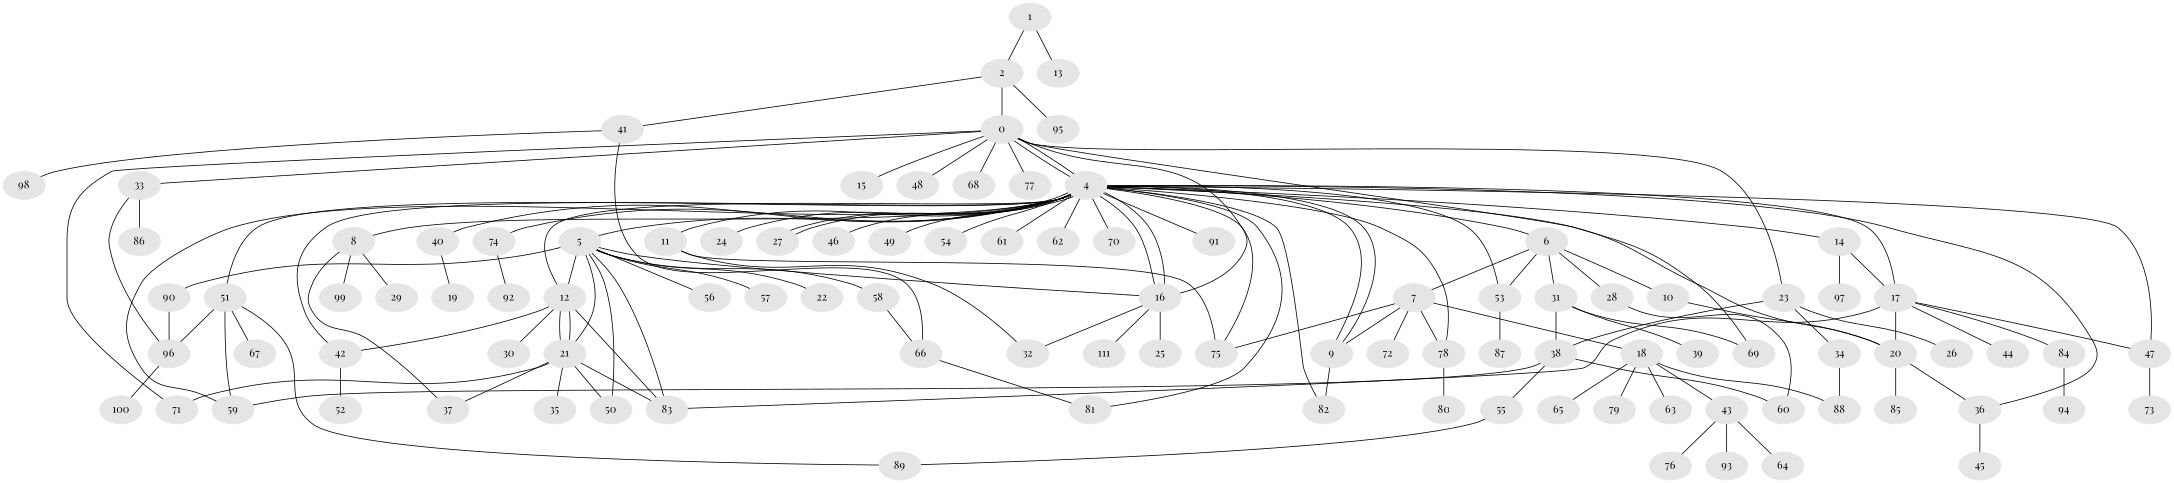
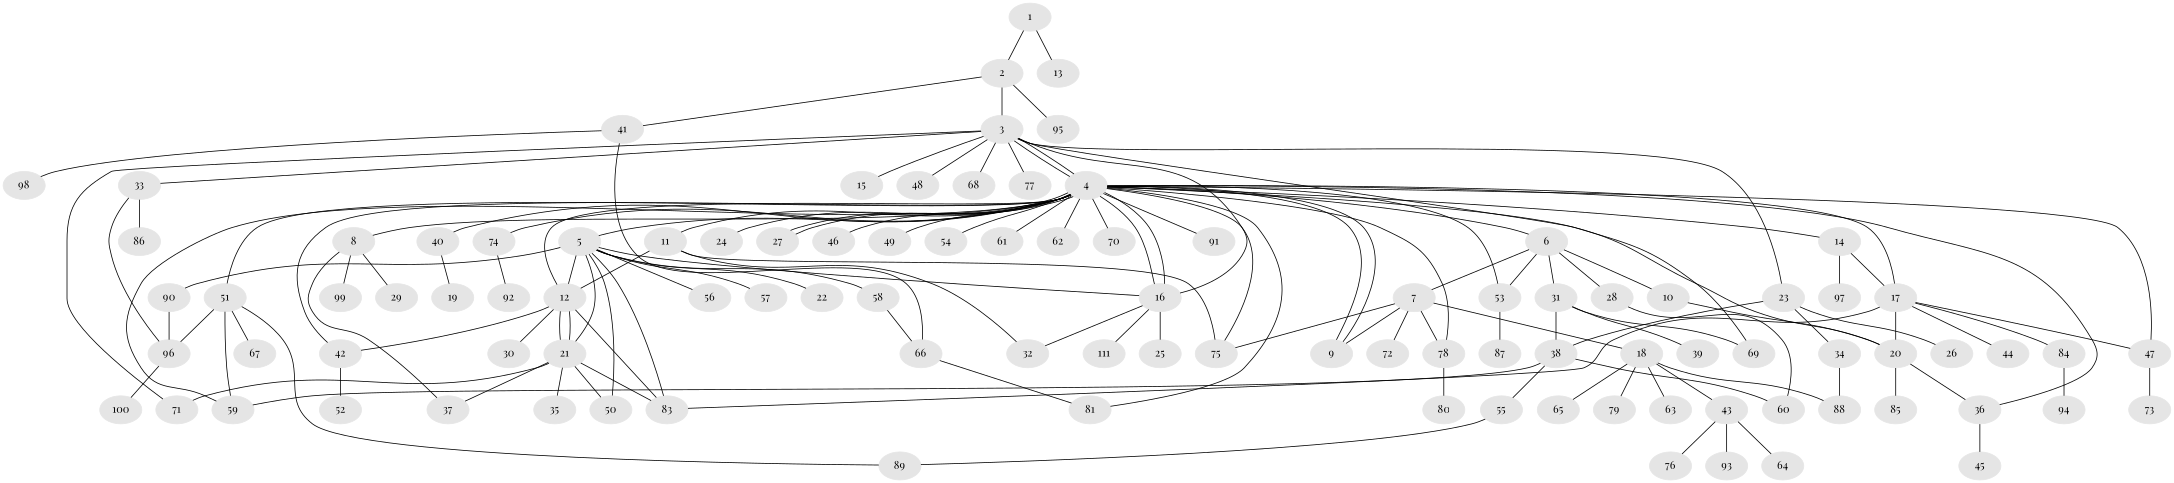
(1002, 129) -> (1002, 129)
none -> (615, 270)
(1324, 410) -> none
